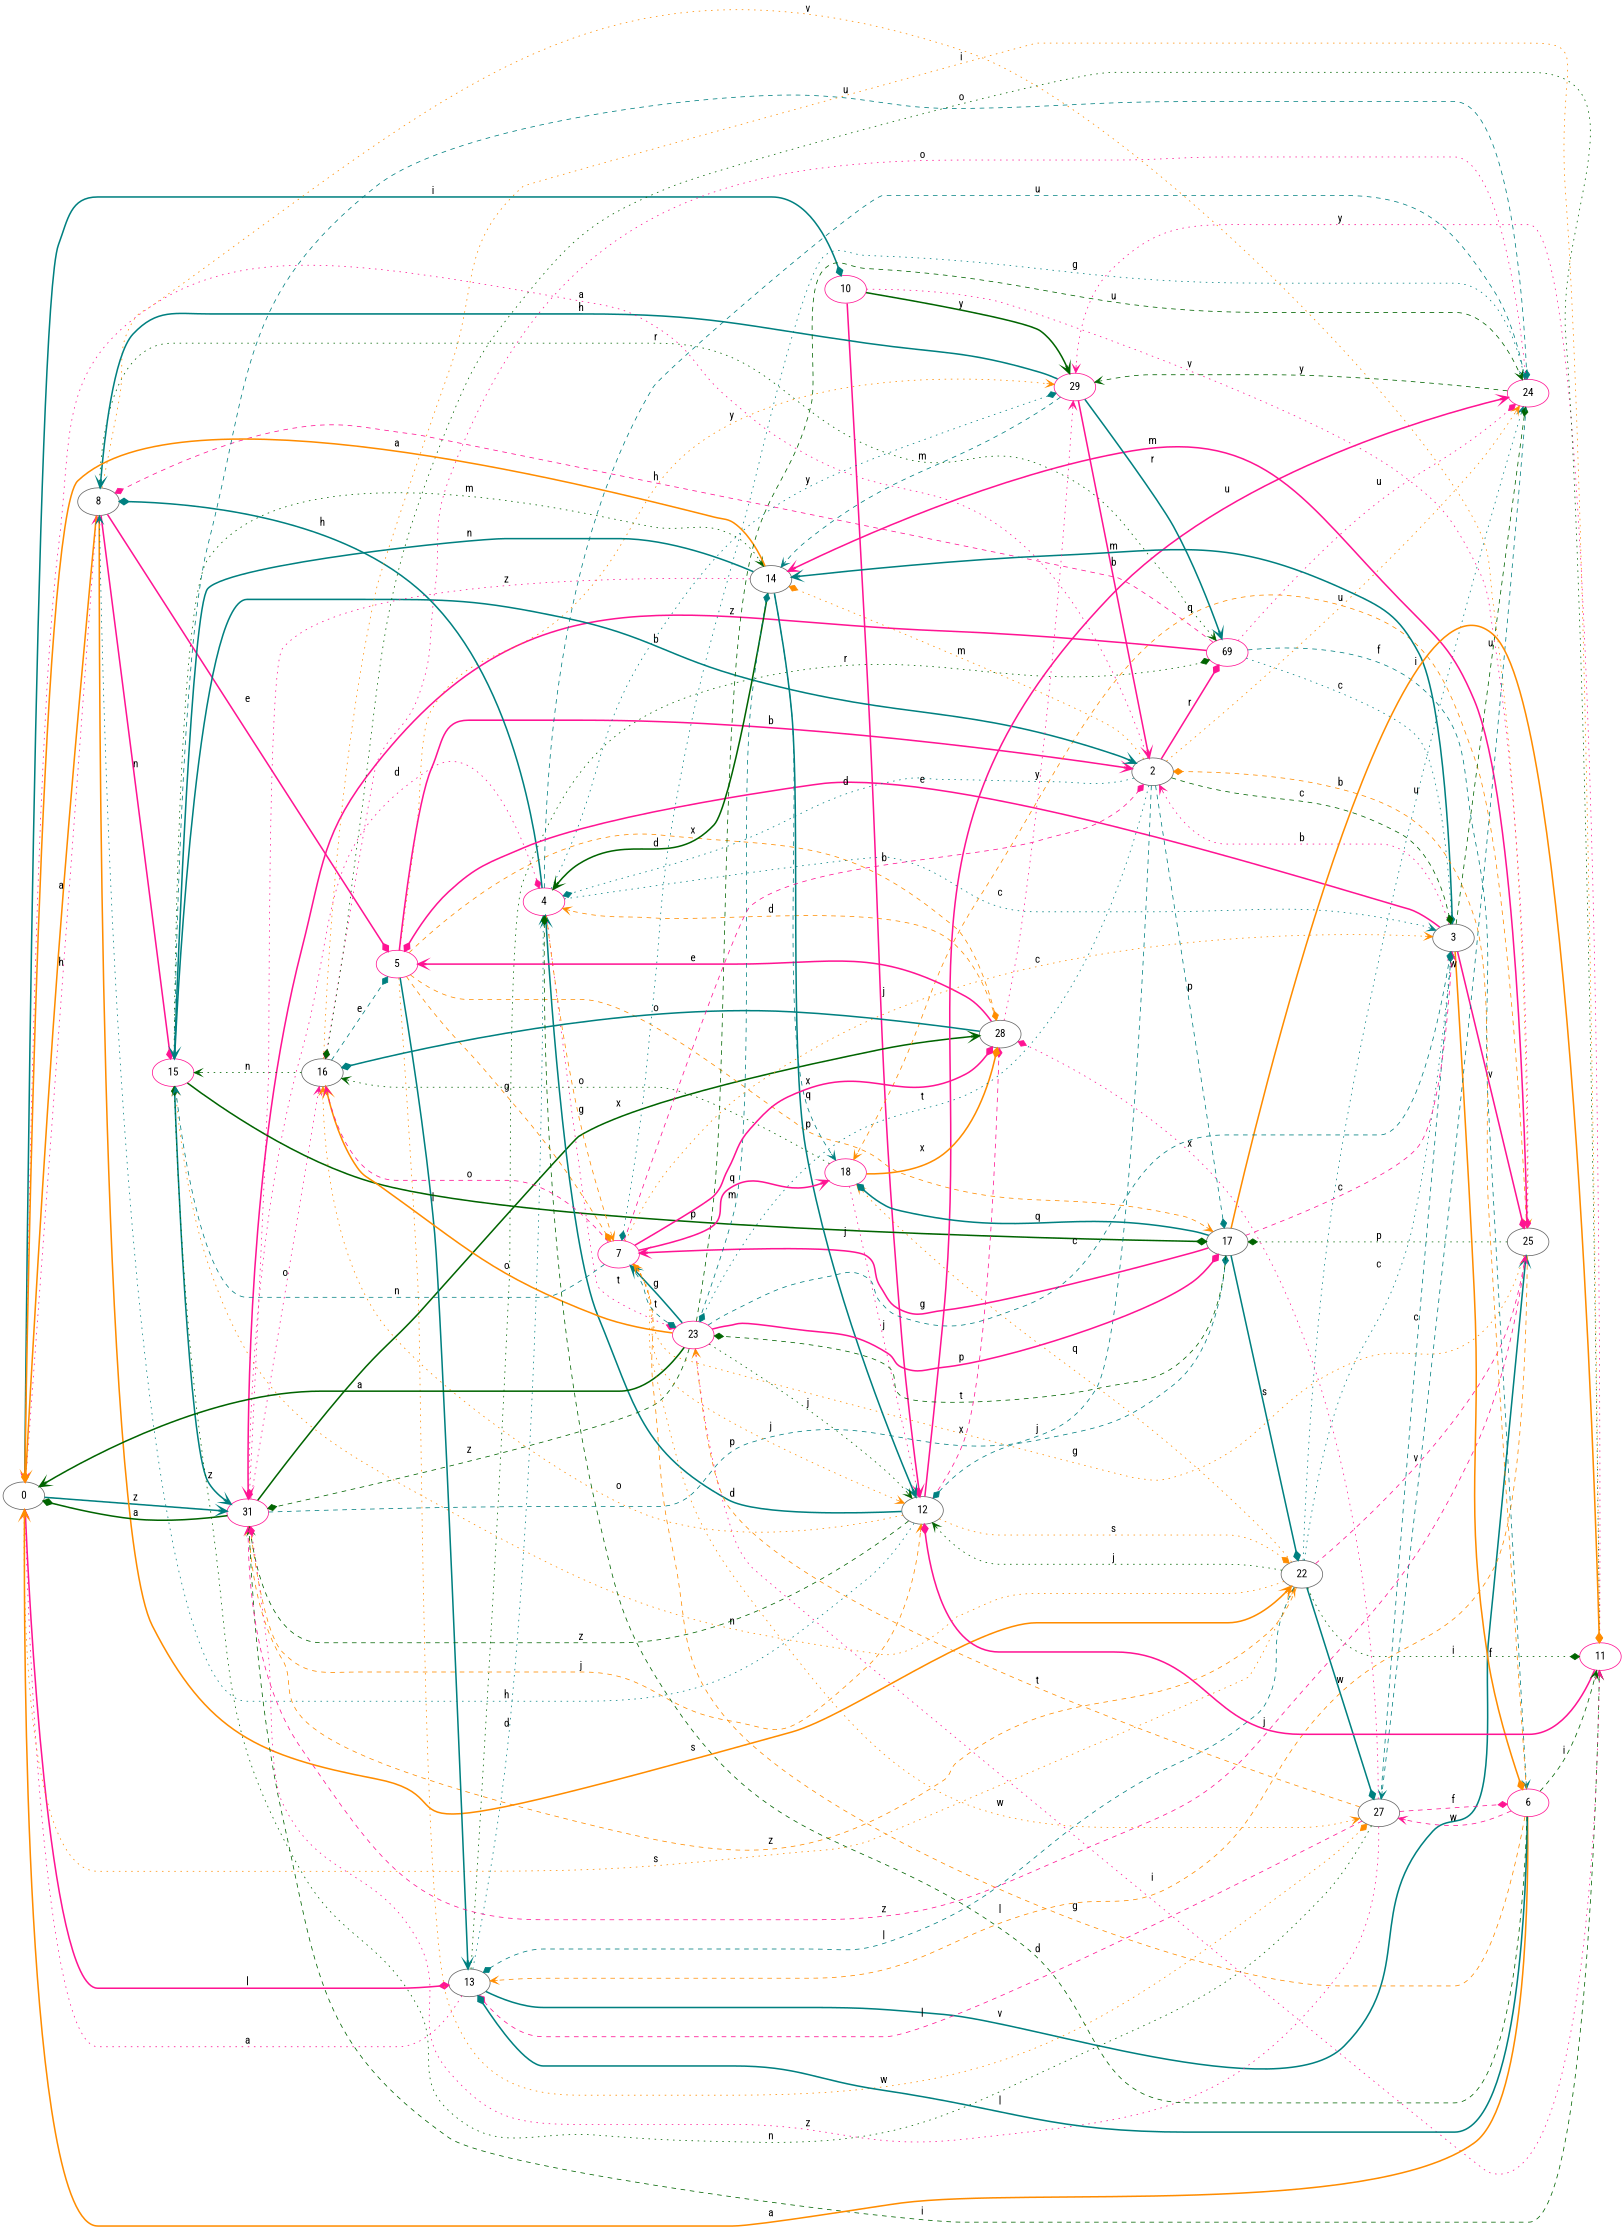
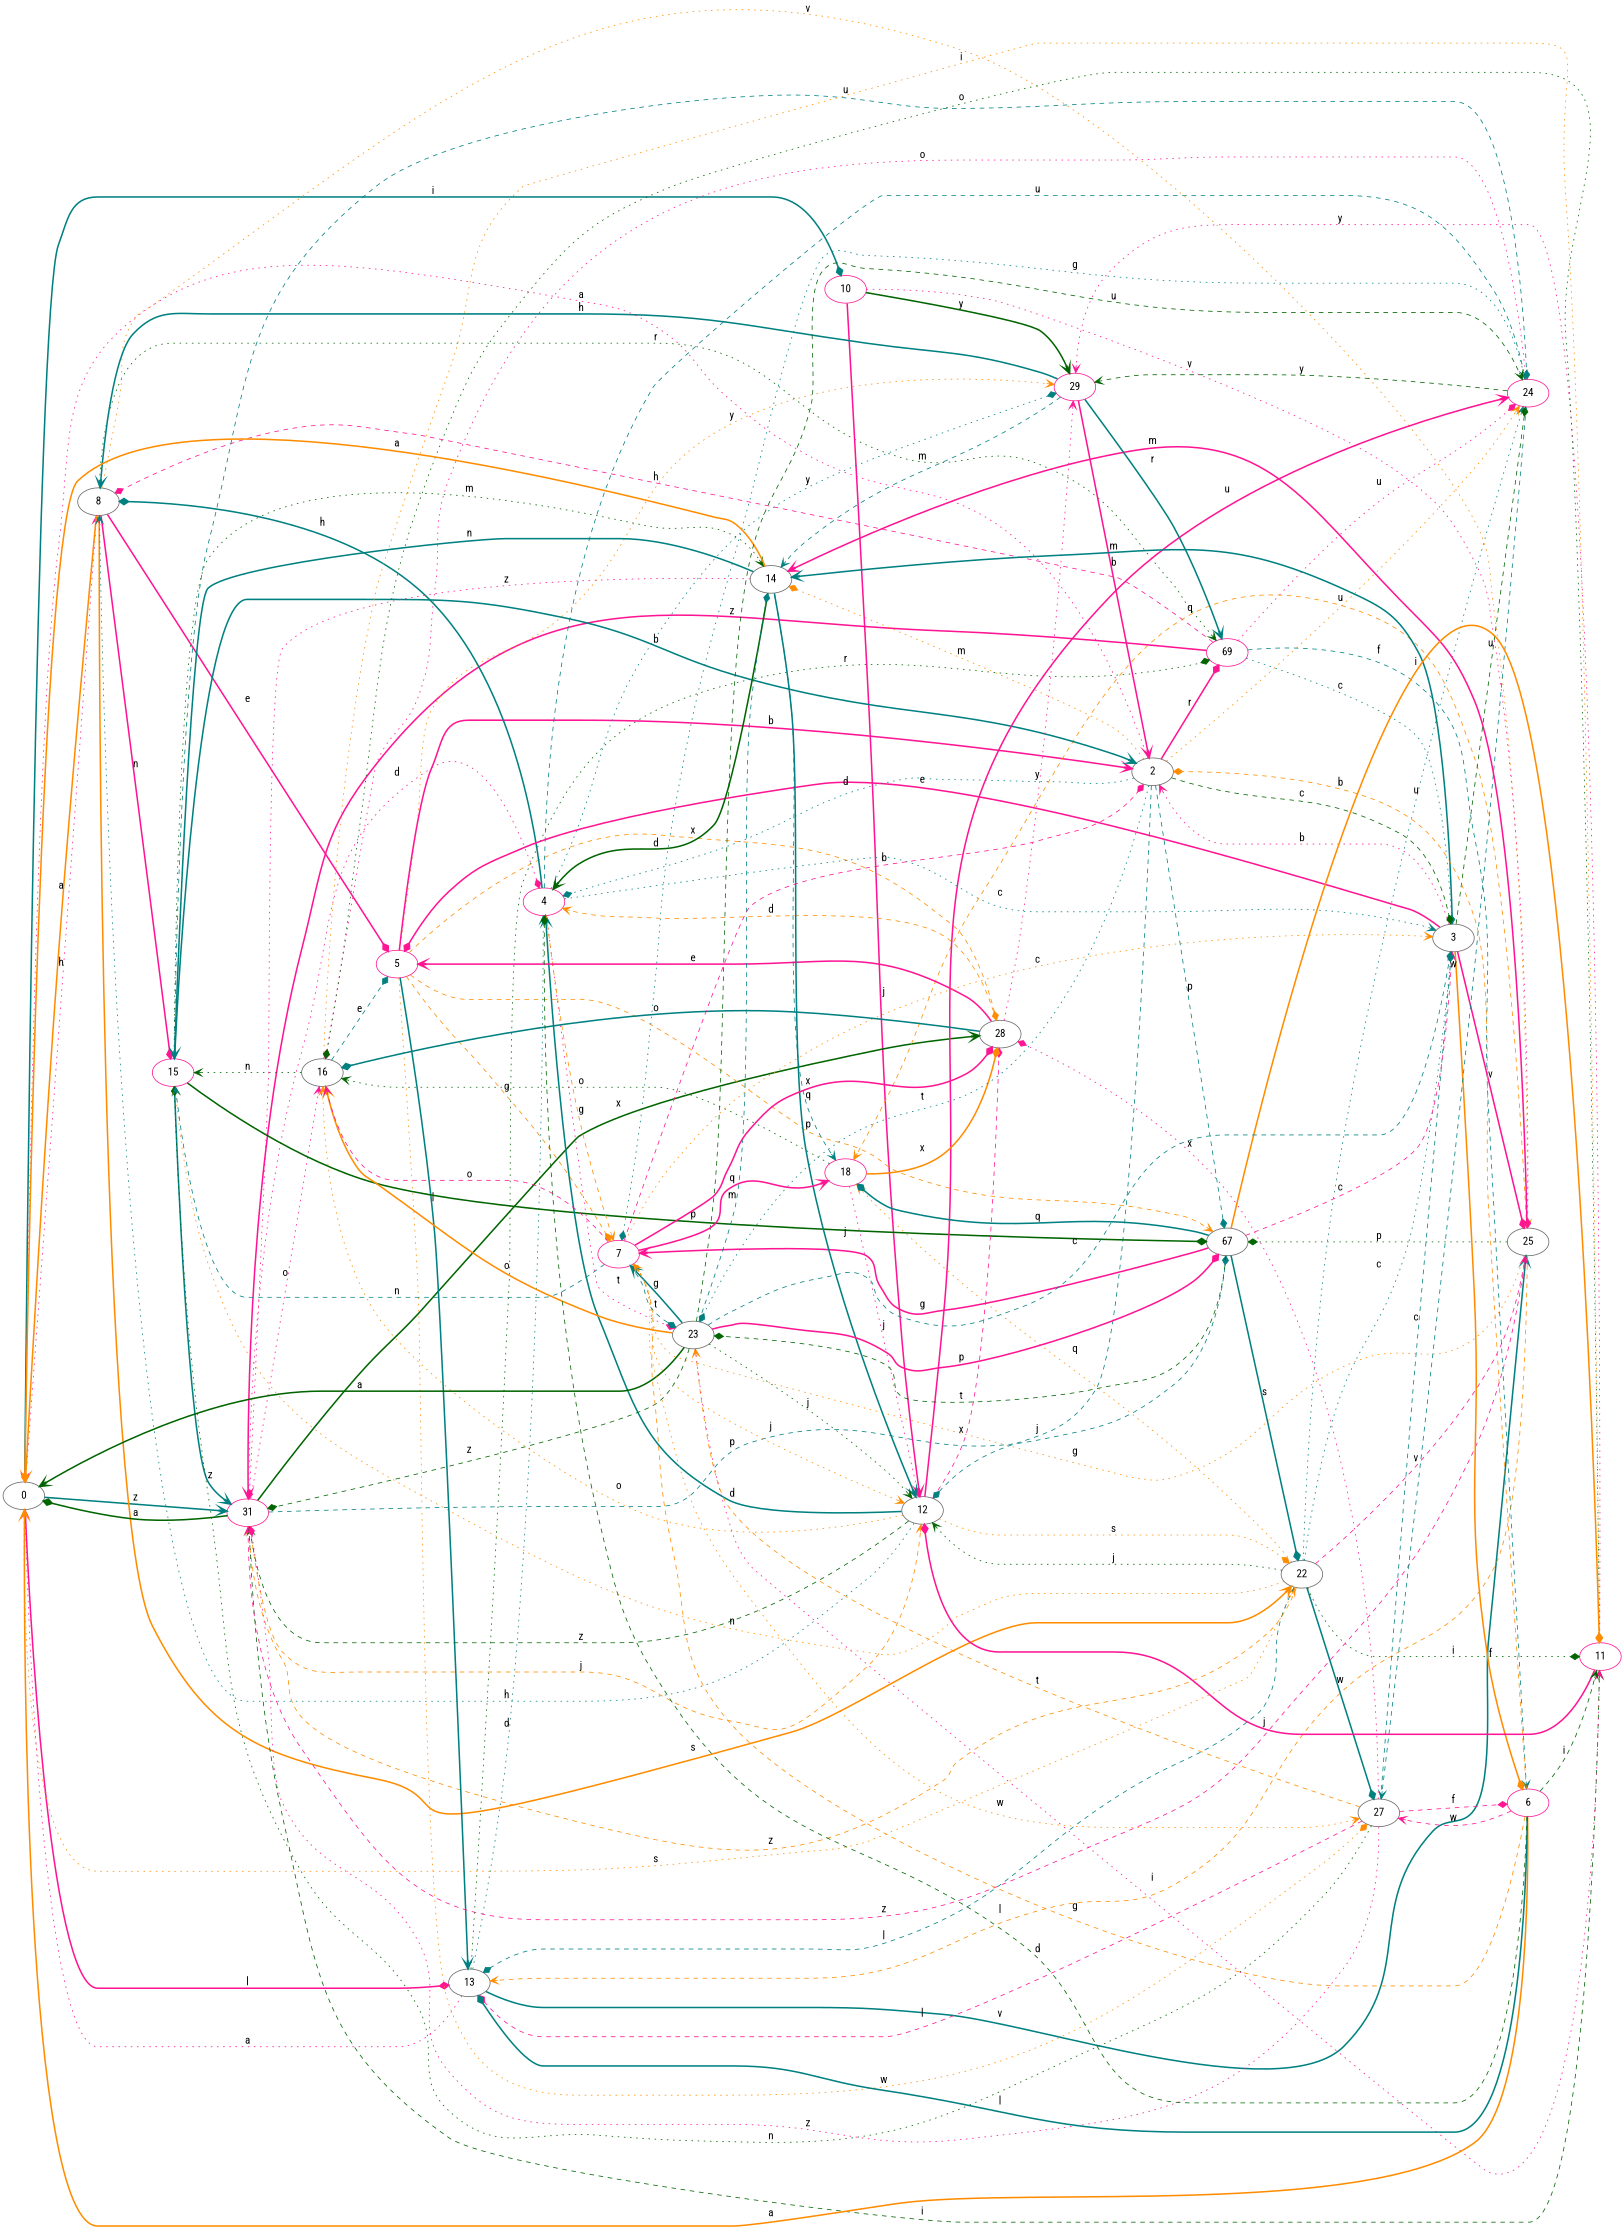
(1227, 1242) -> (1227, 1242)
(693, 1335) -> (693, 1335)
